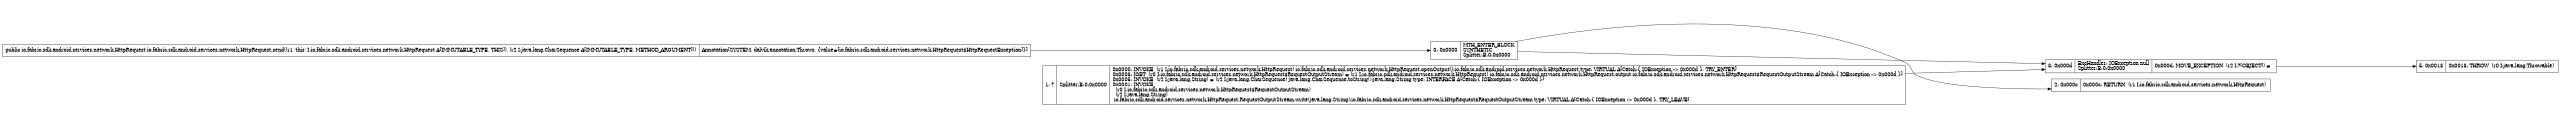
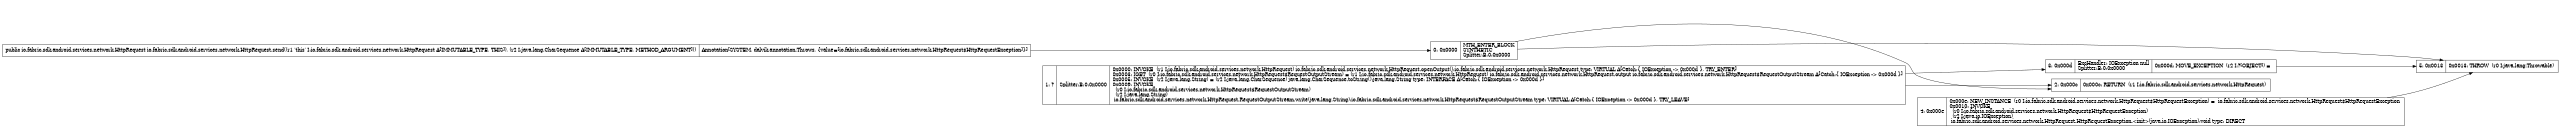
(1780, 58) -> (1979, 44)
(1135, 85) -> (1135, 85)
none -> (1984, 85)
none -> (2161, 112)
